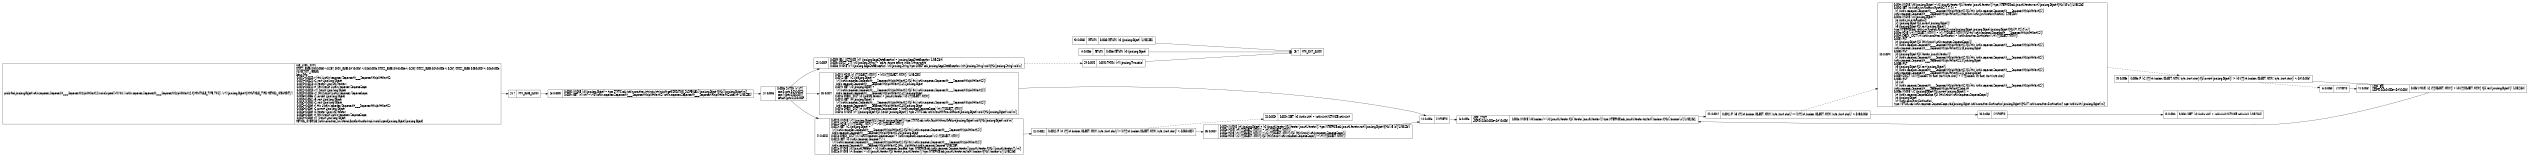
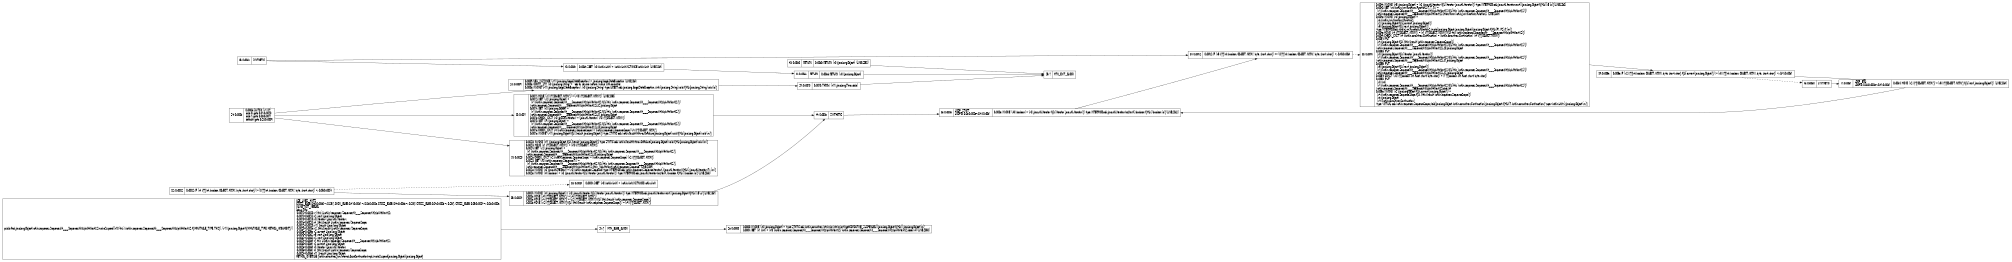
(1911, 21) -> (1395, 21)
(1052, 63) -> (757, 86)
none -> (728, 71)
(2142, 71) -> (1620, 68)
(756, 94) -> none
(1923, 115) -> (726, 58)
(1026, 134) -> none
